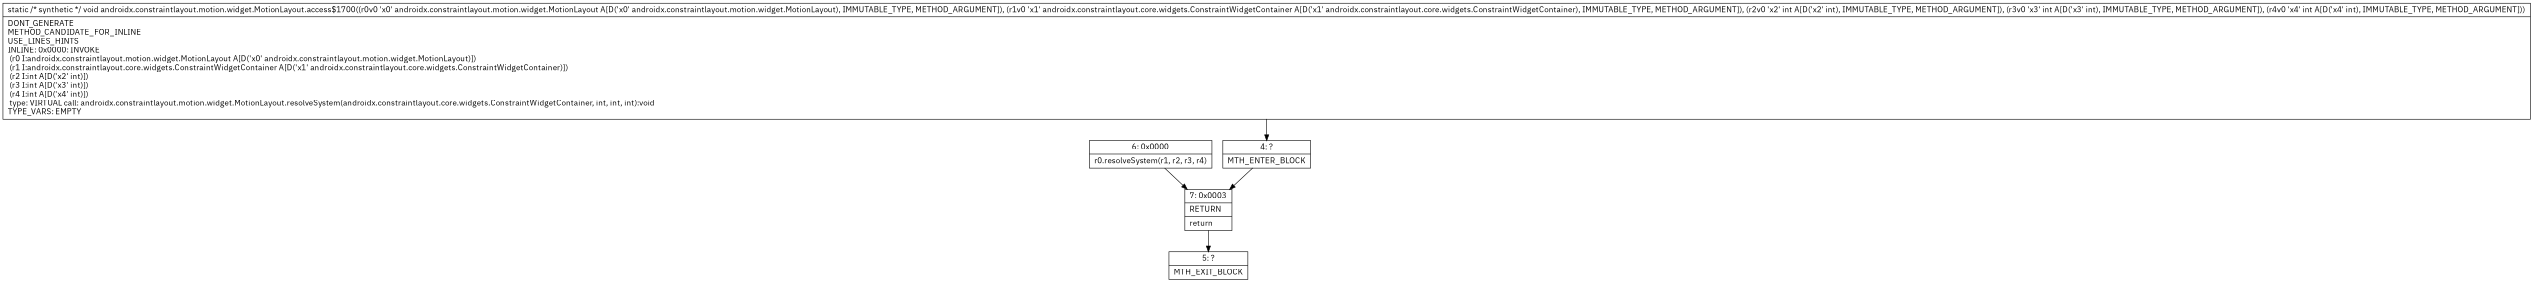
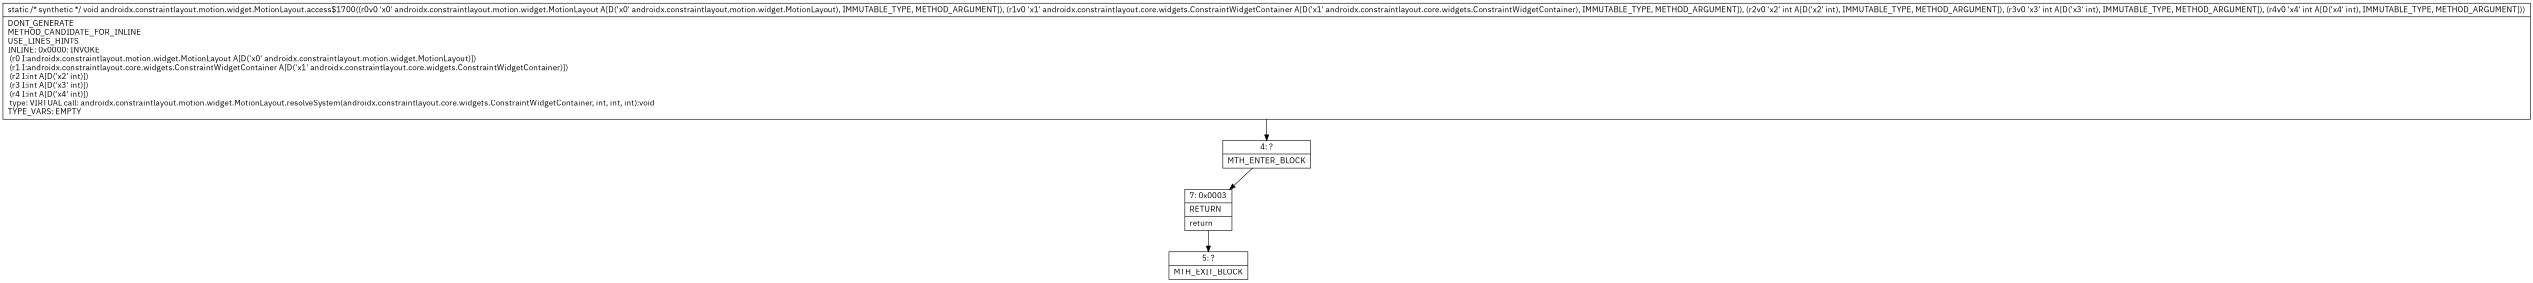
(1151, 154) -> none
